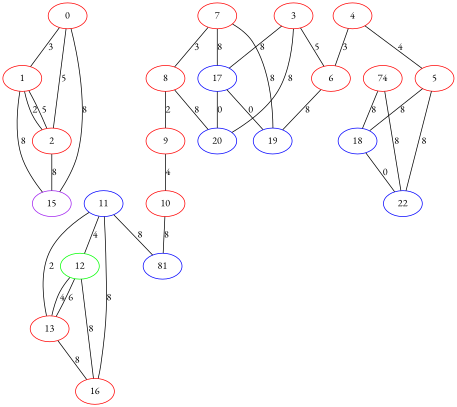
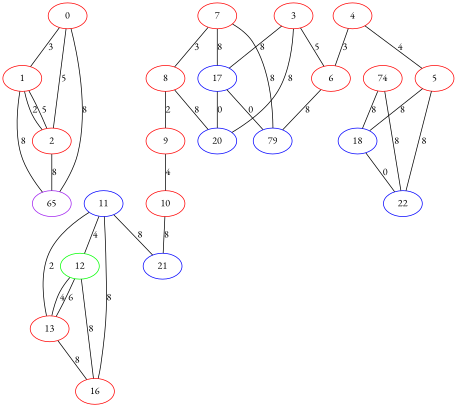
(273, 141) -> (273, 141)
(52, 204) -> (52, 204)
(163, 266) -> (163, 266)
